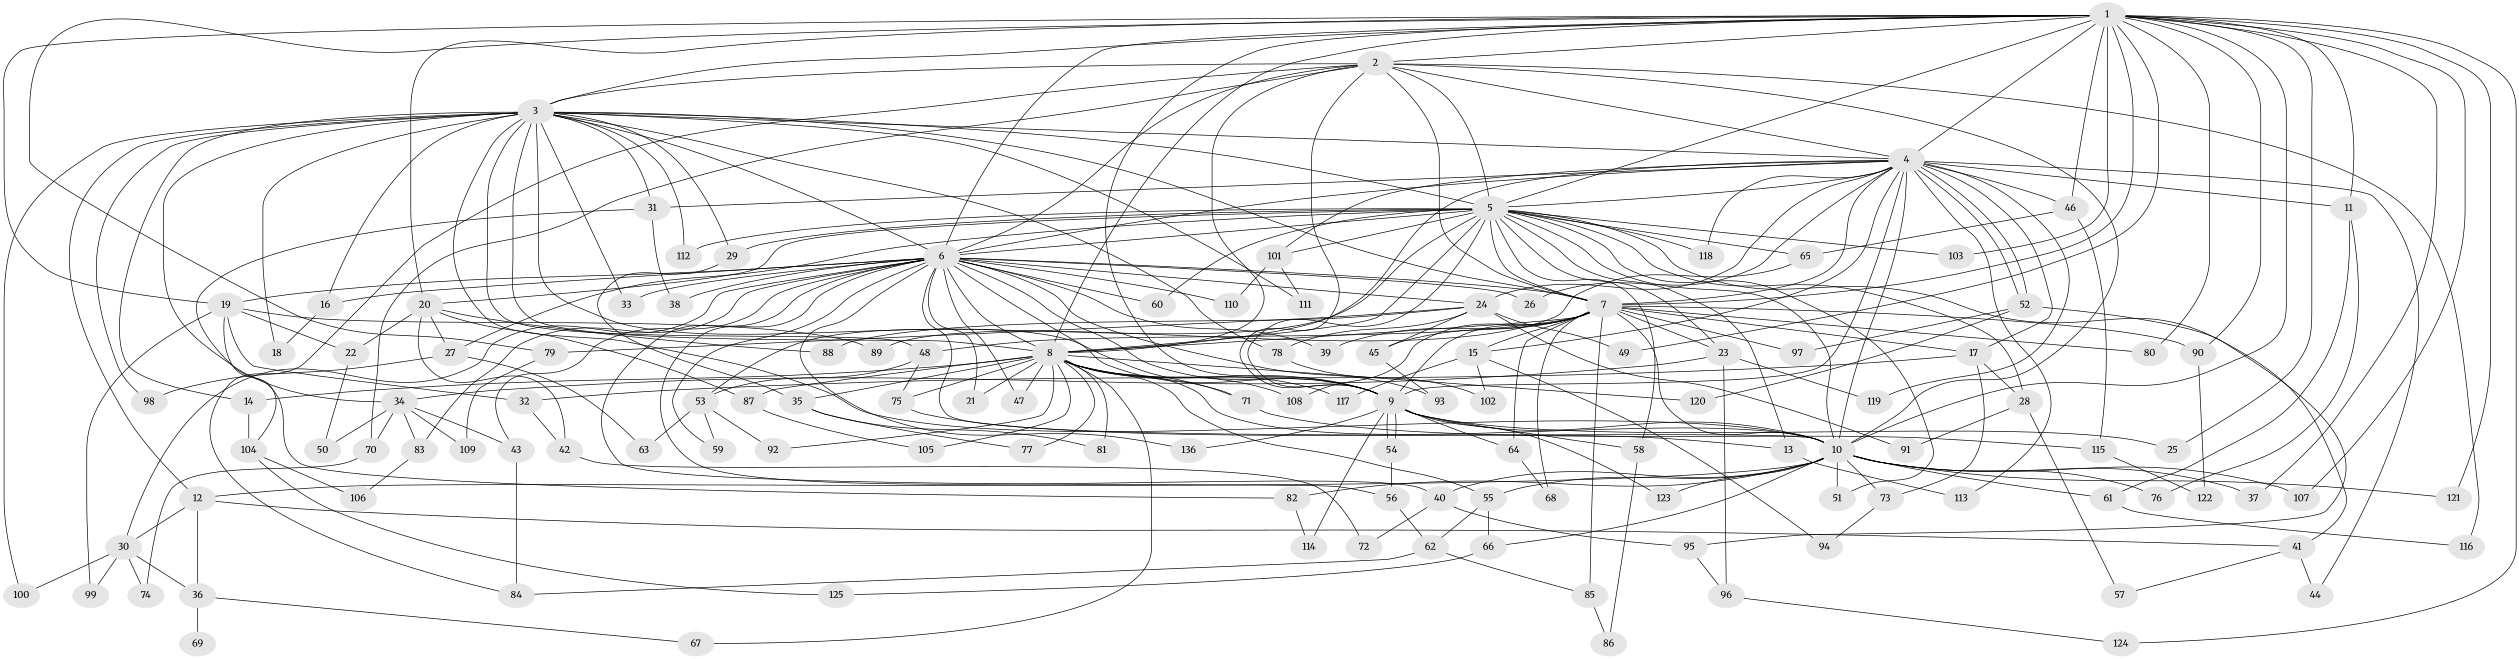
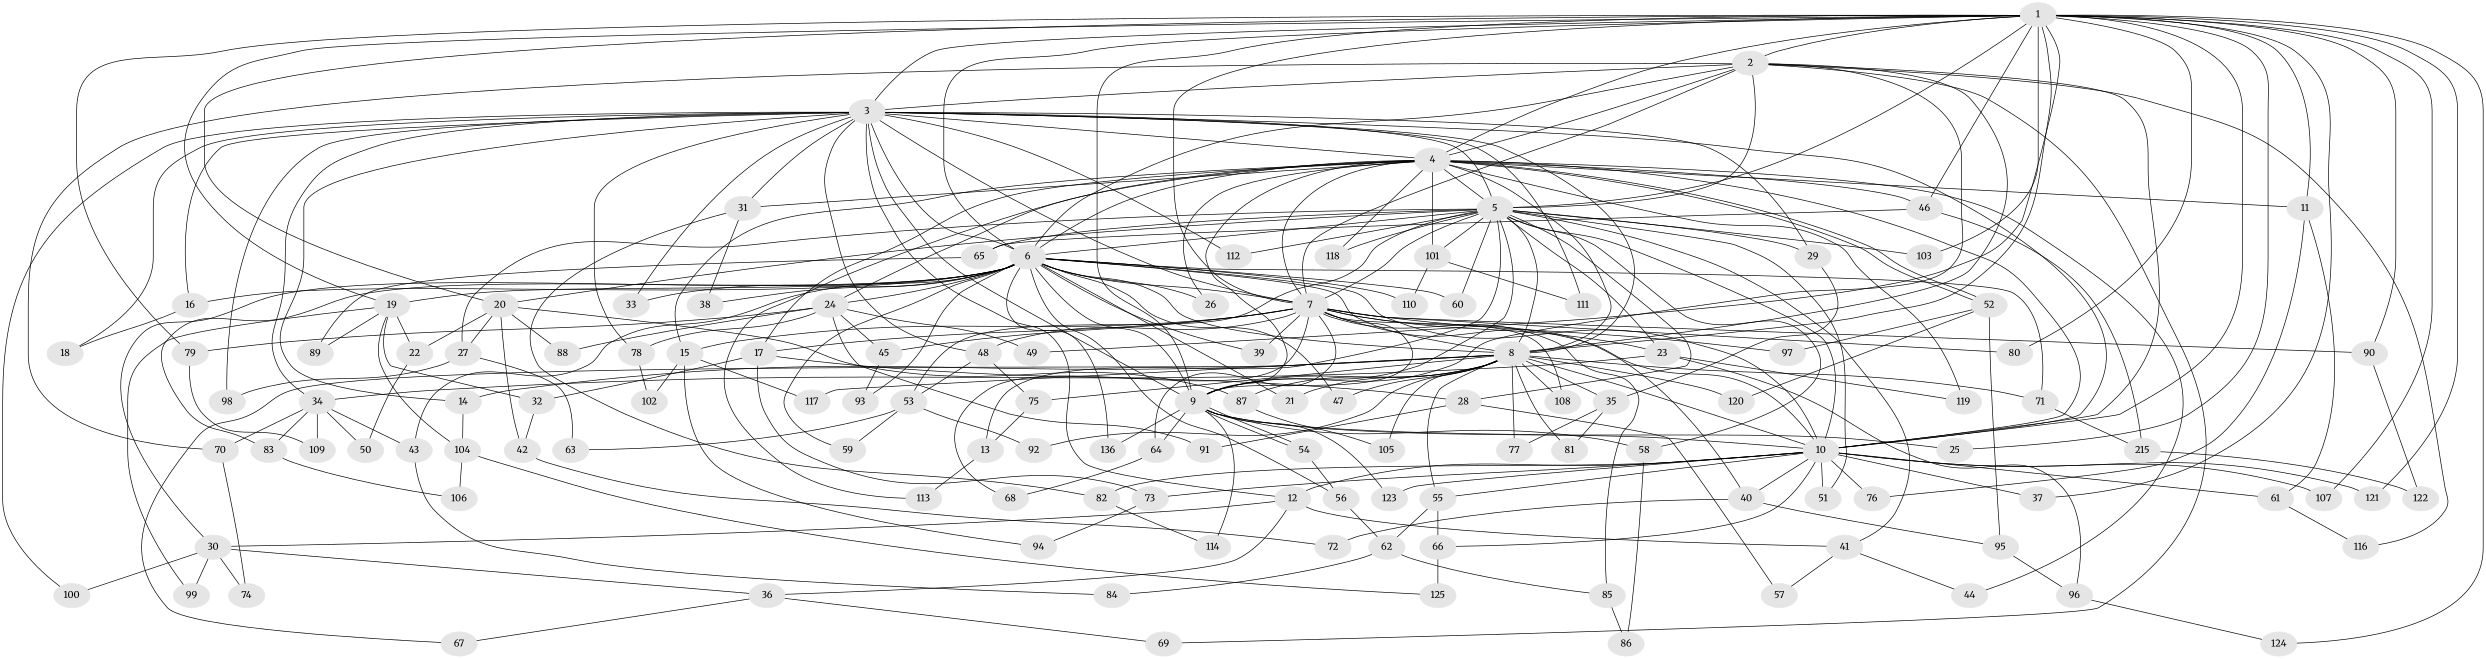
(602, 158) -> (2065, 612)
(2099, 450) -> (2142, 450)
